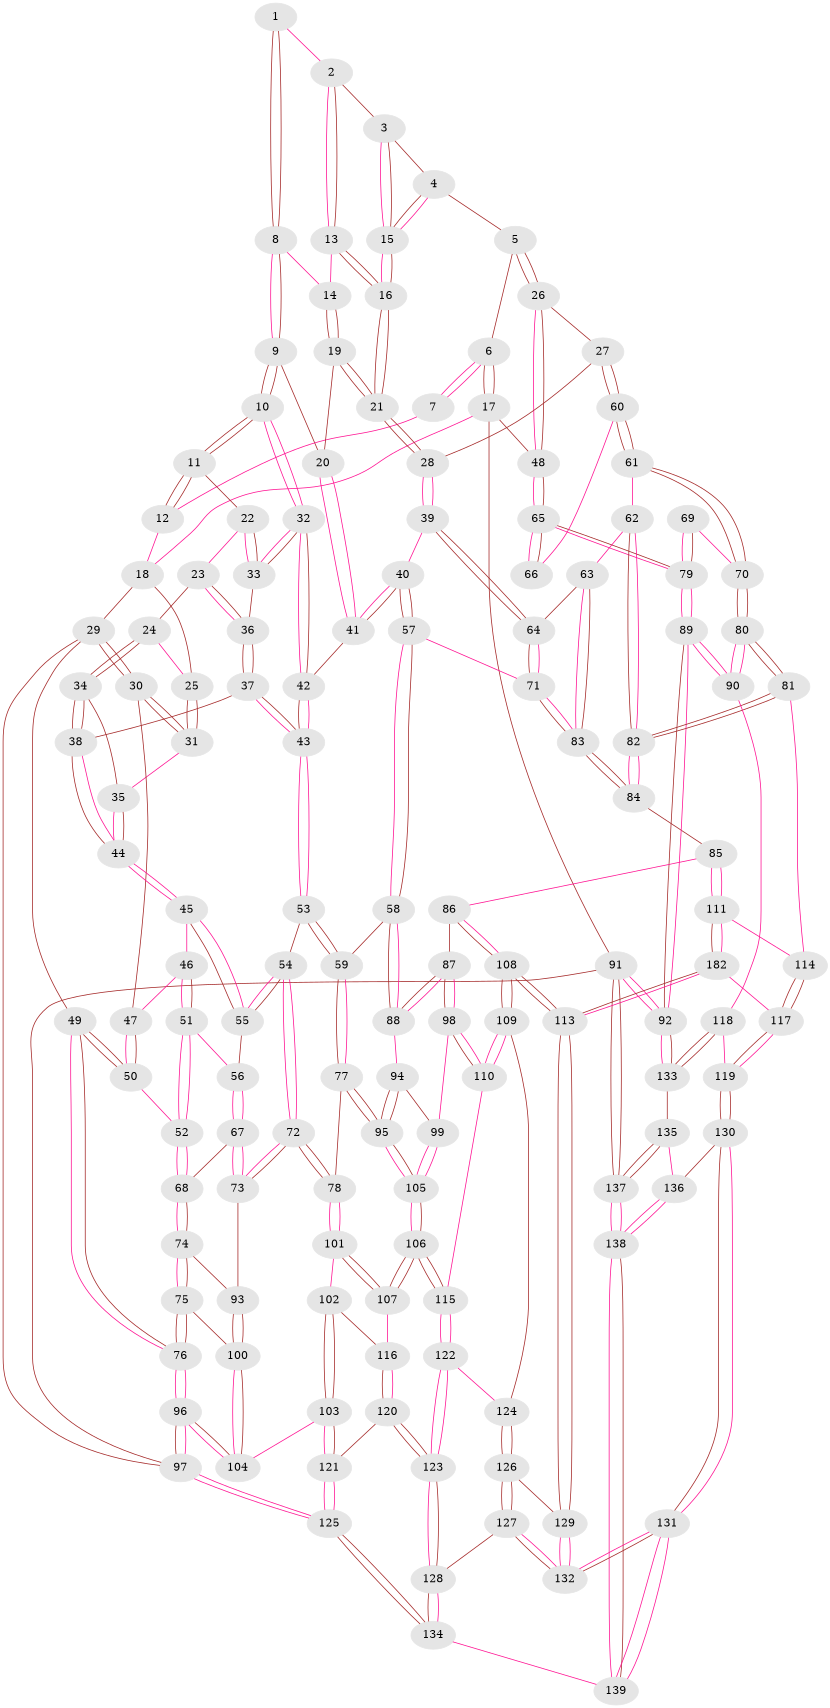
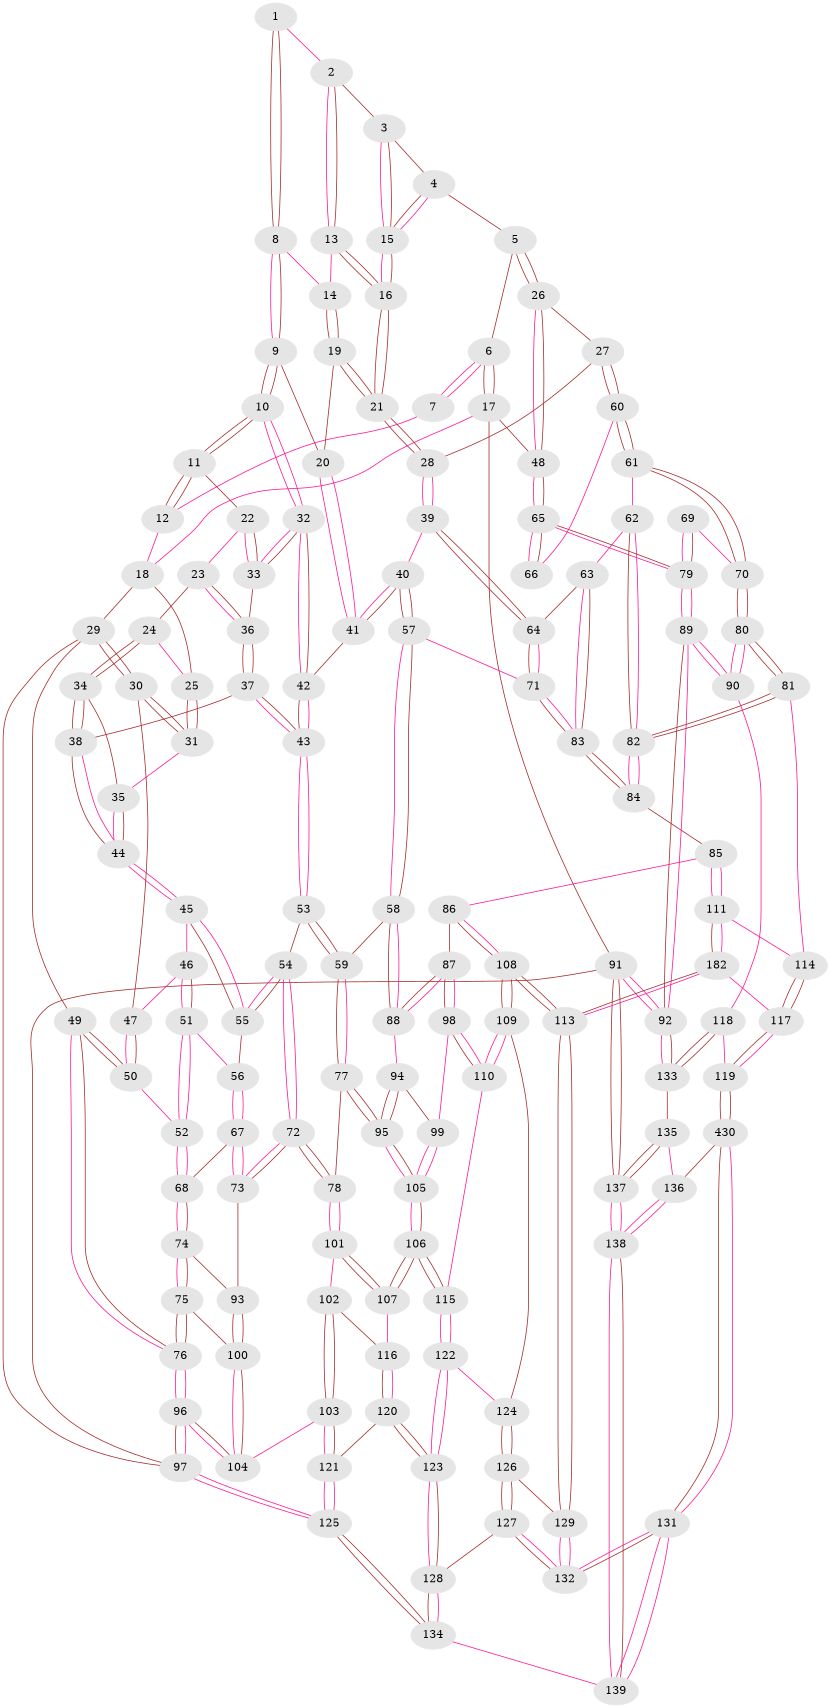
(725, 1133) -> (725, 1133)
